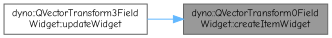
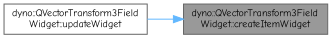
(256, 19) -> (256, 19)
